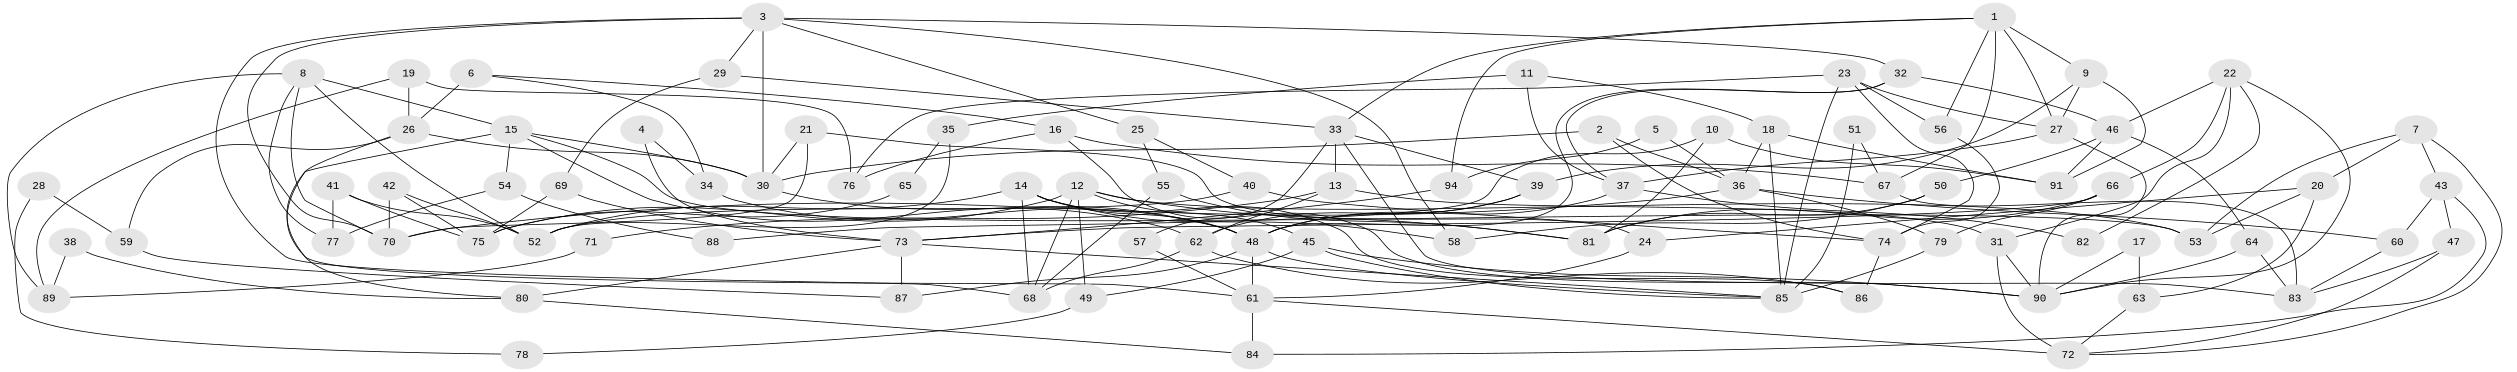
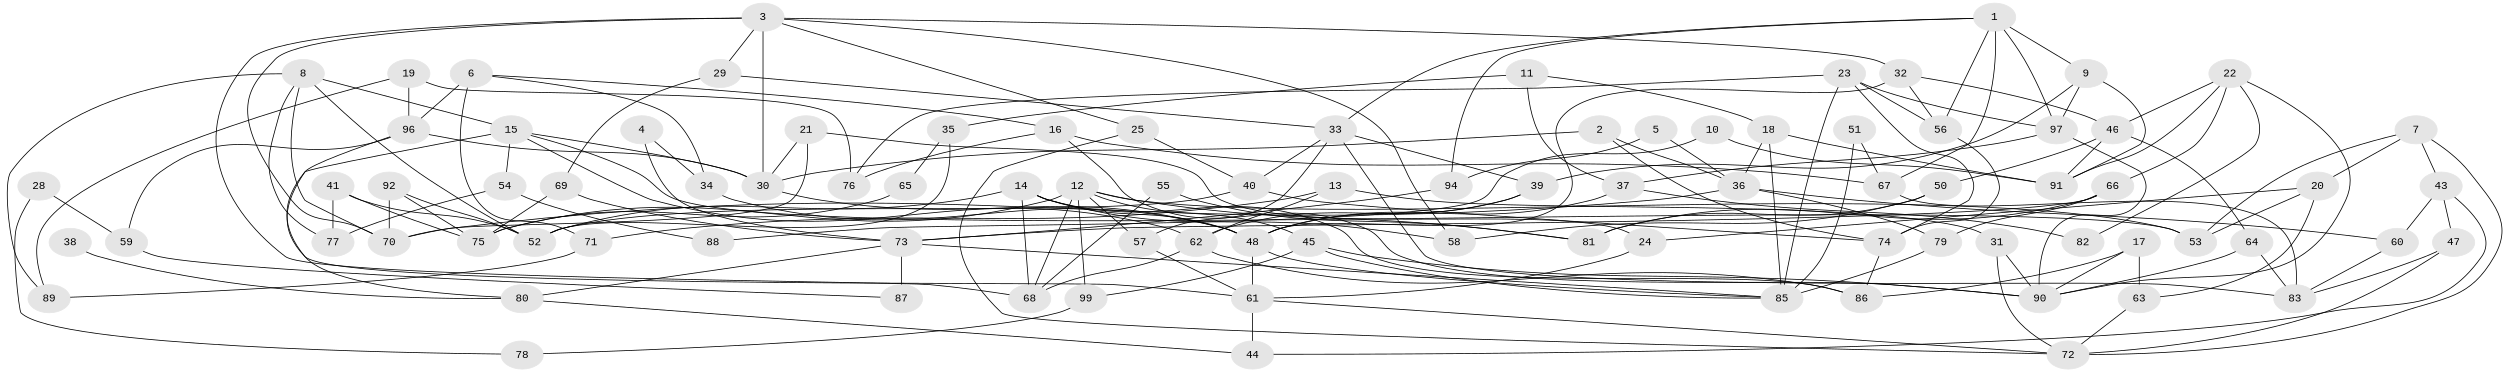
(1686, 90) -> (1916, 96)
(409, 130) -> (409, 130)
(2056, 130) -> (2056, 130)
(1149, 156) -> (1377, 336)
(1335, 158) -> (1294, 157)
(389, 186) -> (389, 186)
(1664, 189) -> none
(2150, 192) -> (2157, 141)
none -> (477, 201)
none -> (1109, 214)
(60, 270) -> none
none -> (2034, 275)
(1112, 276) -> none
(1086, 299) -> (1086, 299)
(1253, 355) -> (1253, 355)
